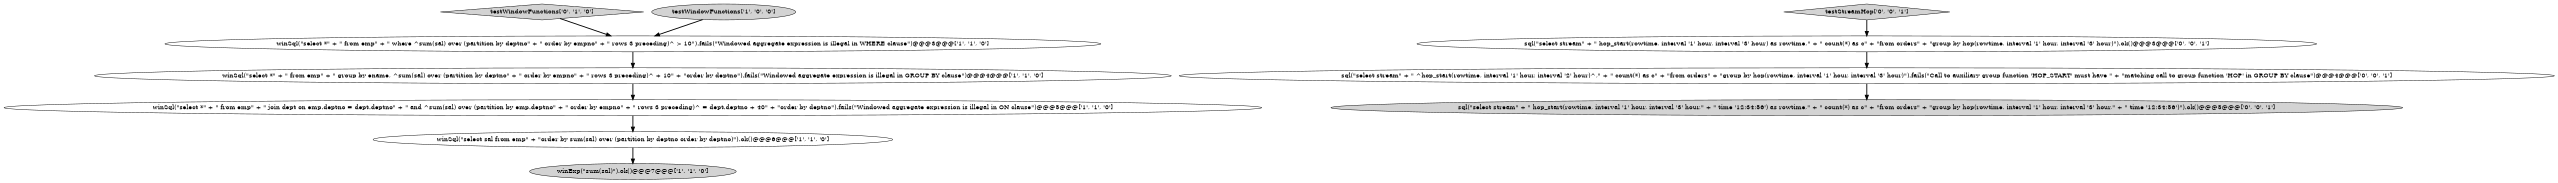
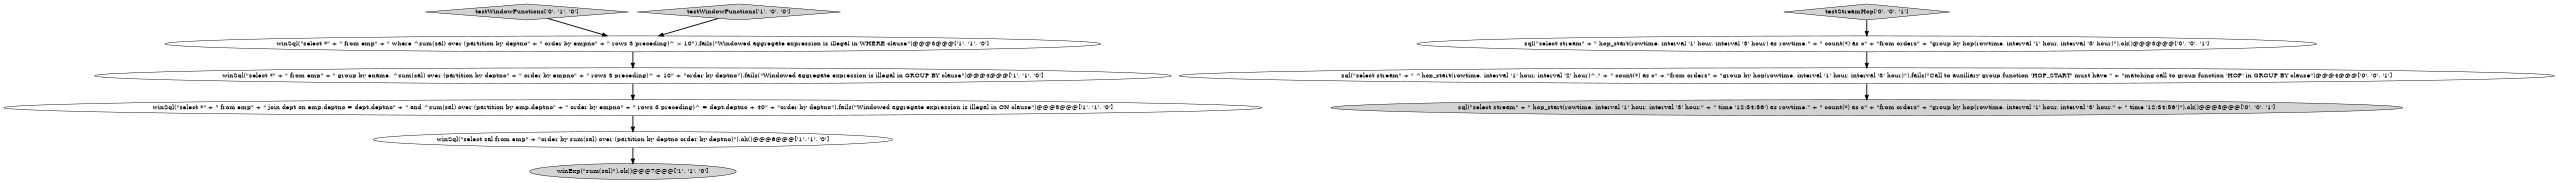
(724, 12) -> (739, 12)
